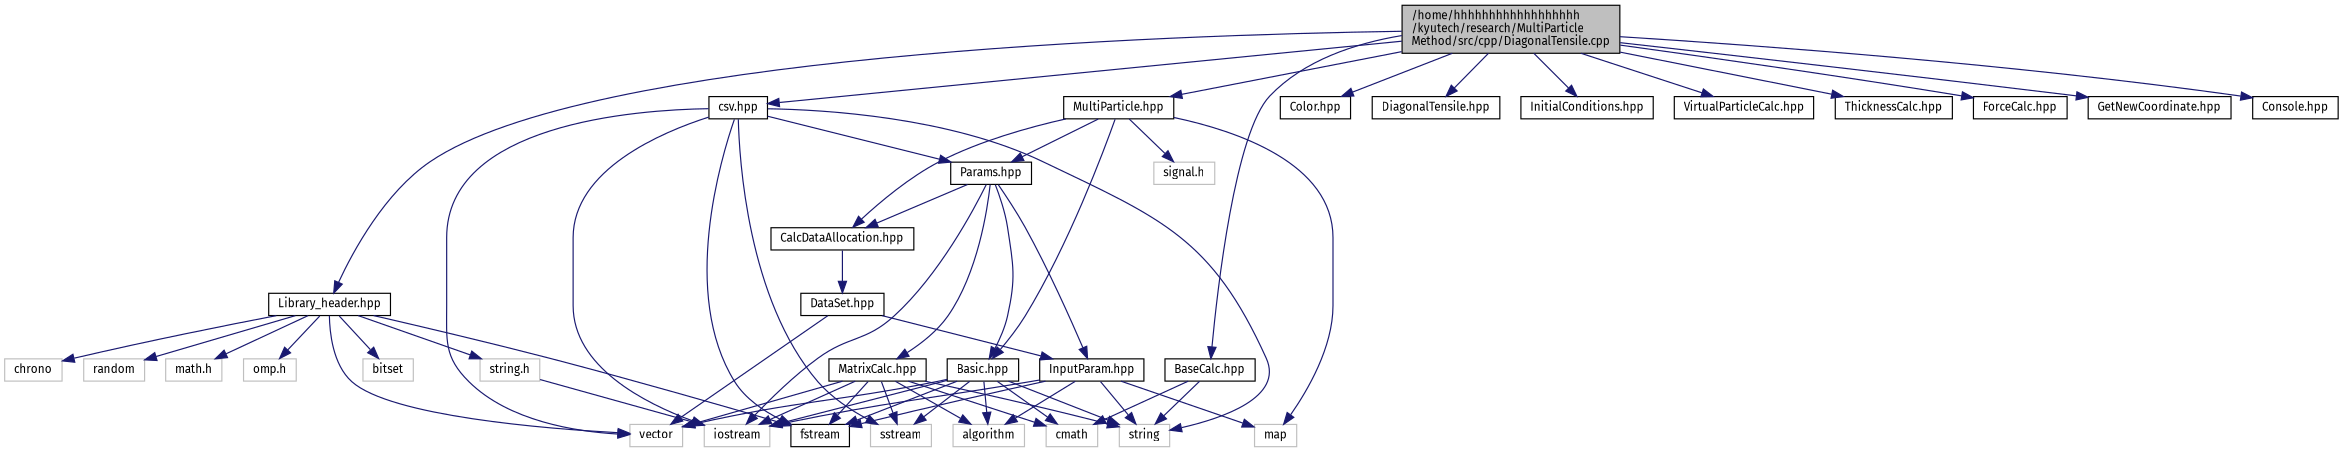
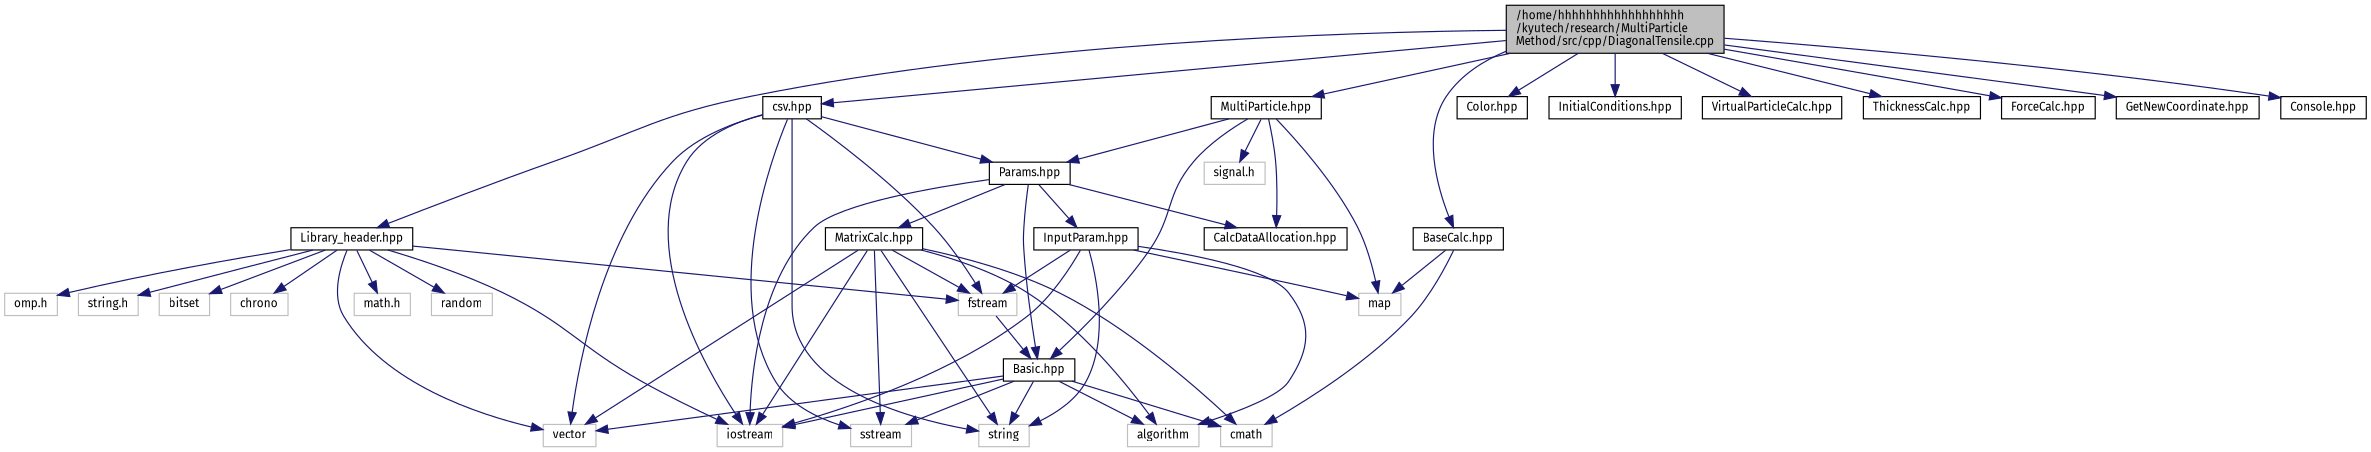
(1436, 108) -> none
(842, 304) -> none
(1185, 395) -> (1424, 268)
(616, 401) -> (557, 324)
(907, 401) -> (1012, 336)
(820, 436) -> (988, 304)
